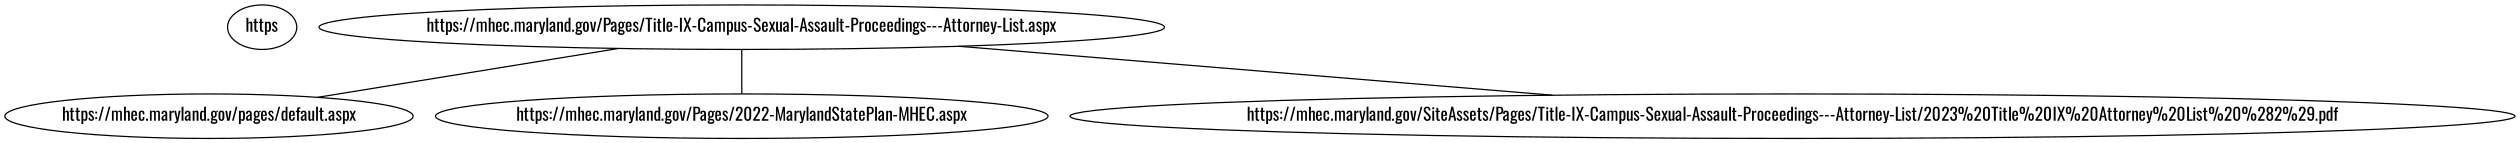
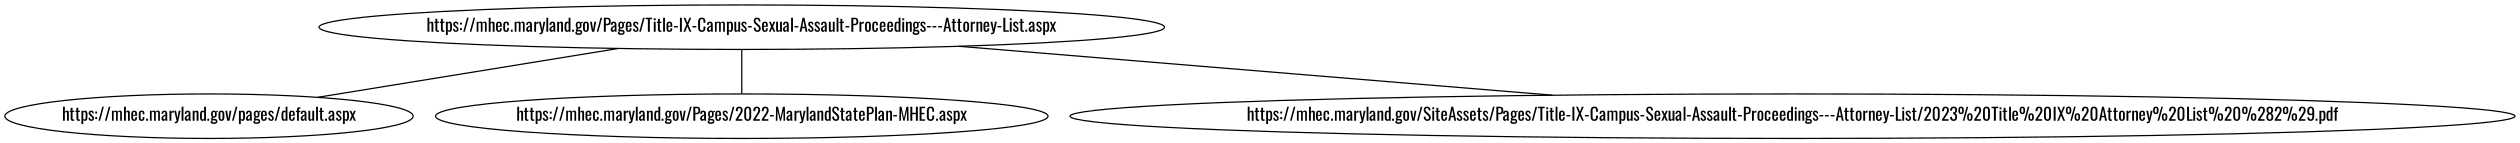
(262, 27) -> none
